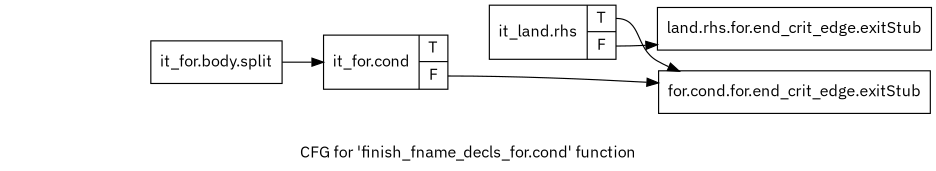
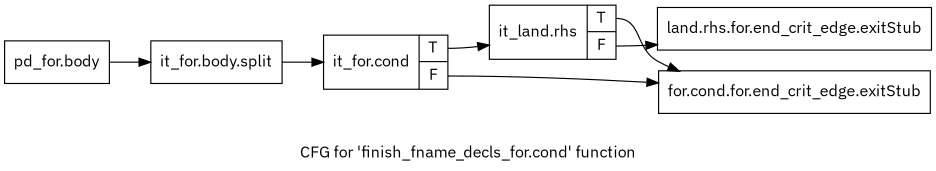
none -> (463, 48)
none -> (57, 62)
